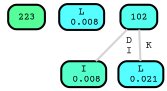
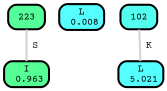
none -> (27, 74)
(84, 74) -> none
(141, 74) -> (141, 74)
